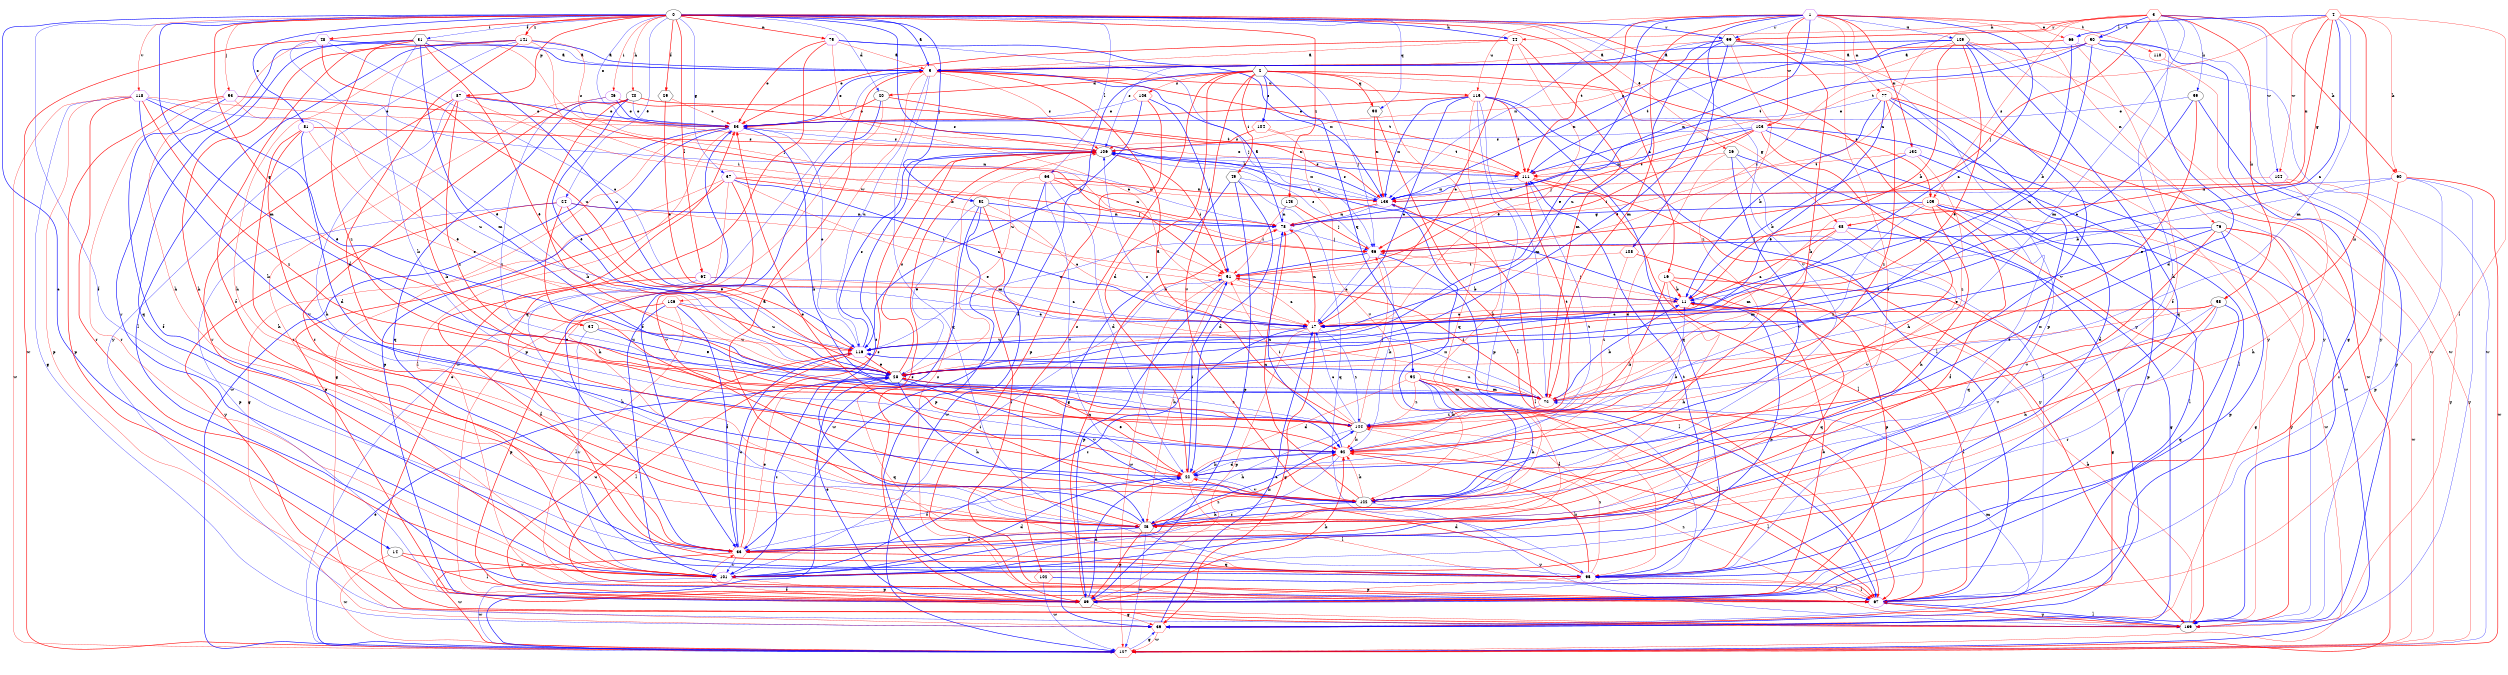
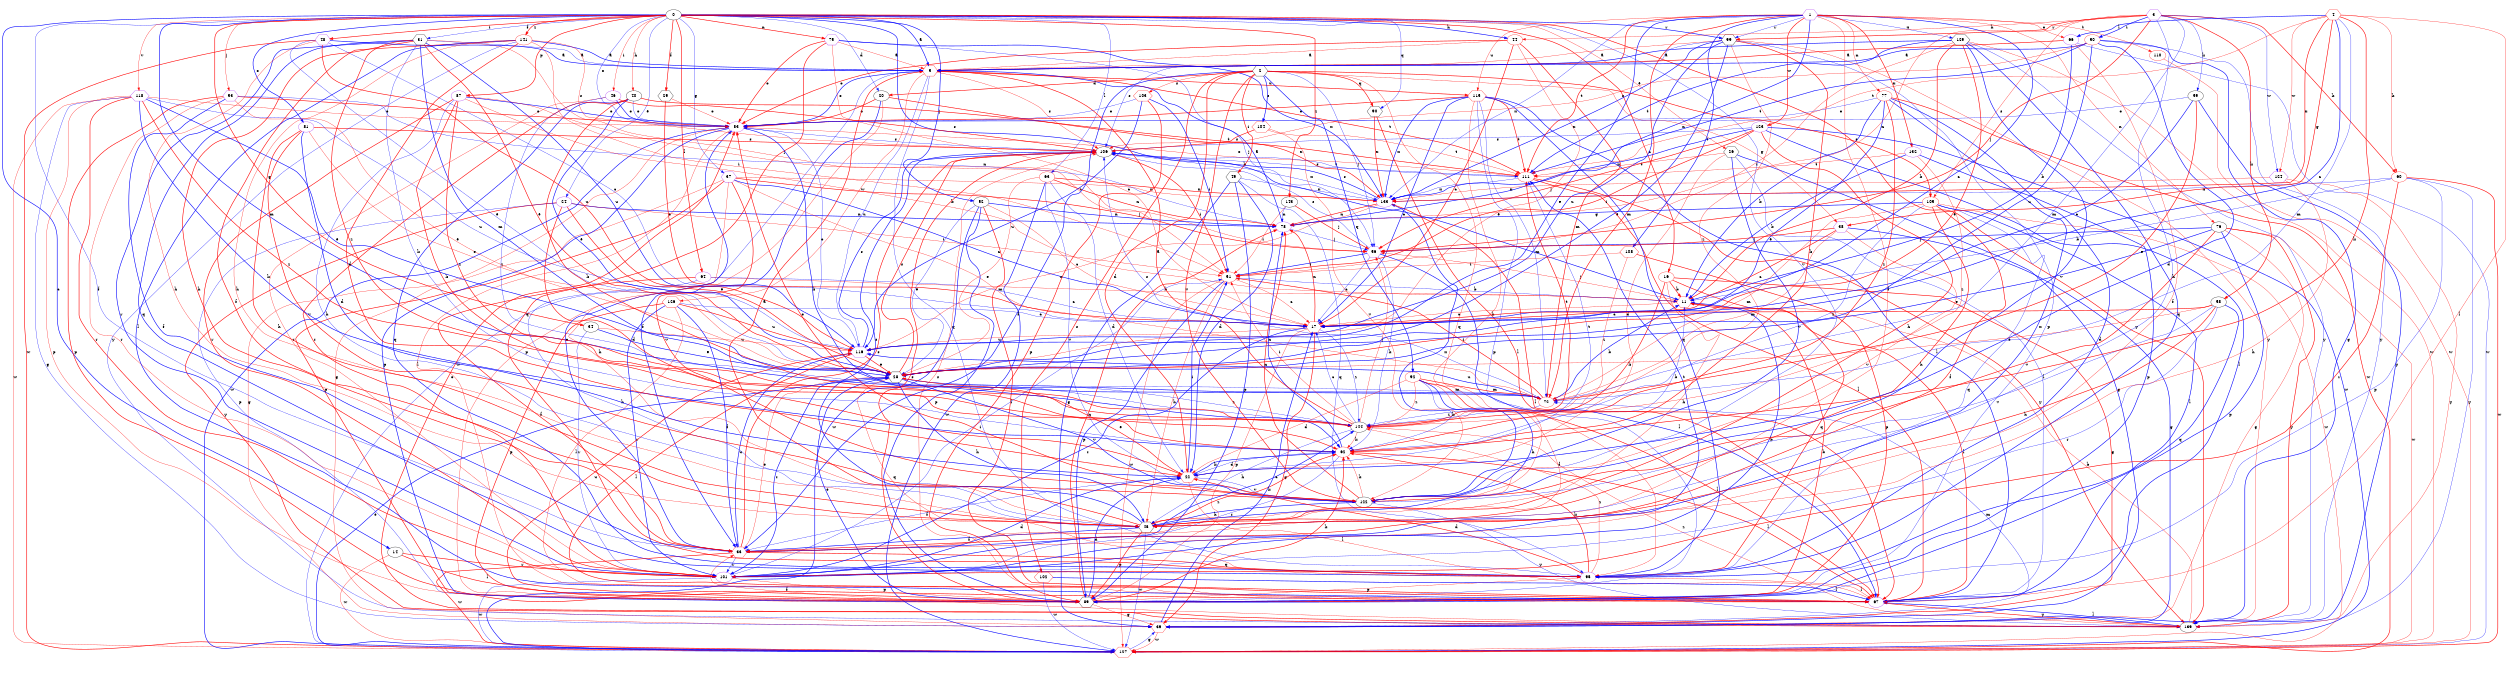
(2154, 15) -> (2154, 15)
(817, 165) -> (817, 165)
(1105, 258) -> (1105, 258)
(634, 340) -> (634, 340)
